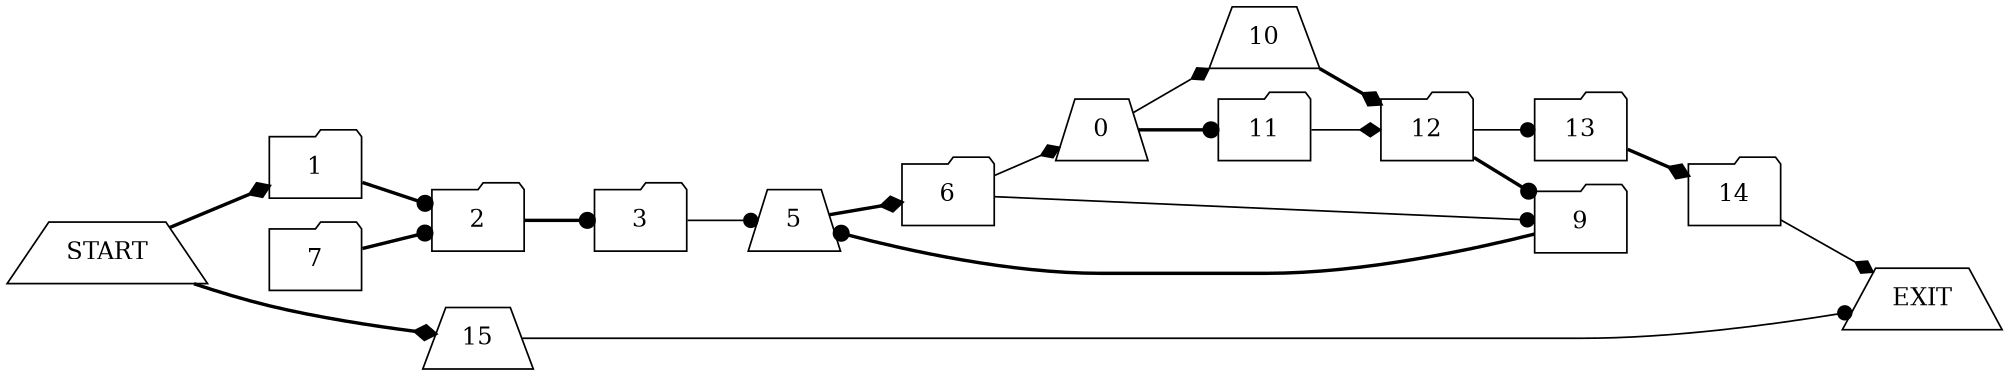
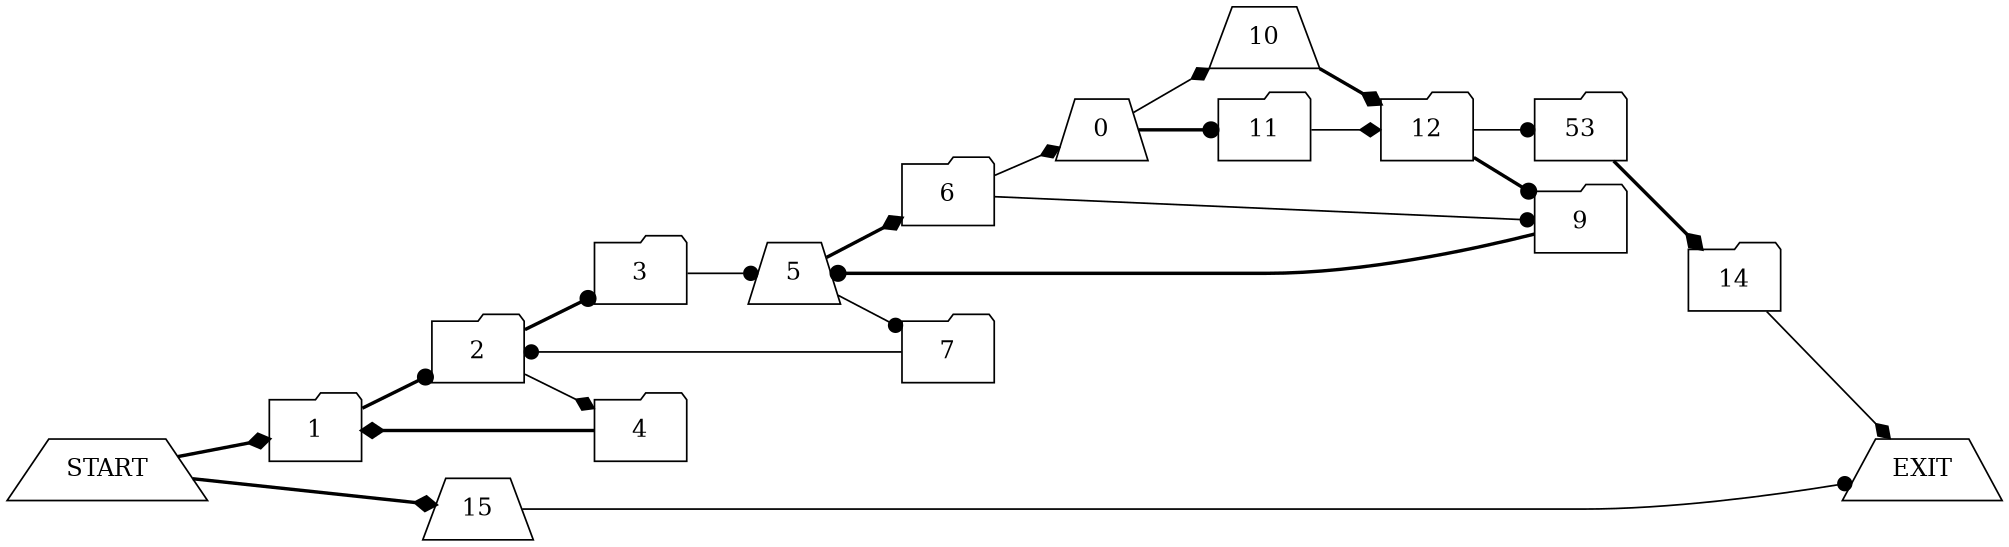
(1581, 130) -> (1581, 130)
(390, 242) -> (720, 352)
none -> (864, 309)
none -> (641, 430)
